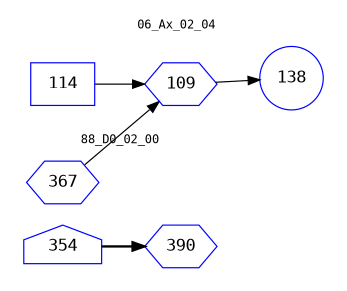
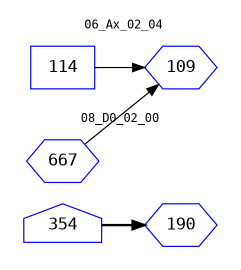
(292, 78) -> none
(120, 140) -> (120, 119)
(63, 182) -> (63, 161)
(181, 246) -> (181, 225)
